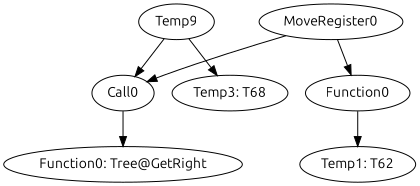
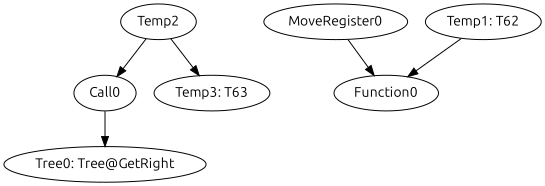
(177, 22) -> (158, 22)
(221, 56) -> none
(230, 93) -> (212, 93)
(358, 124) -> (439, 55)
(123, 164) -> (105, 164)
